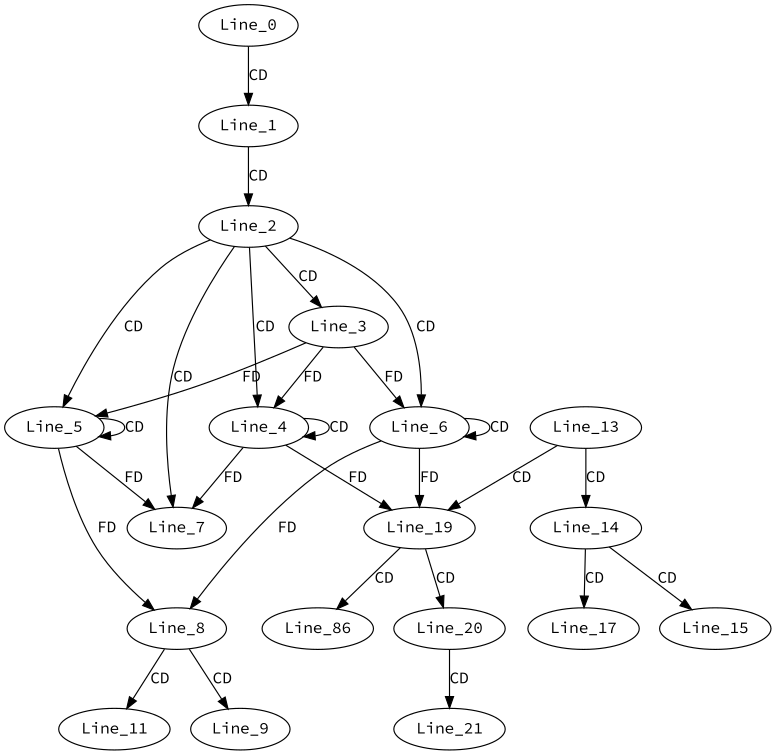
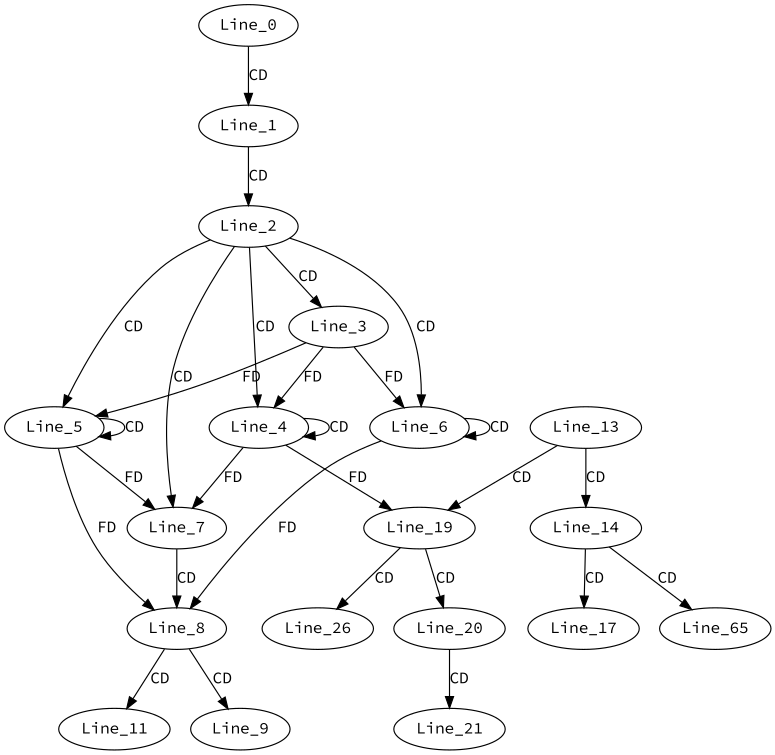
(419, 472) -> none
none -> (177, 573)
(318, 629) -> (318, 629)
(715, 629) -> (715, 629)
